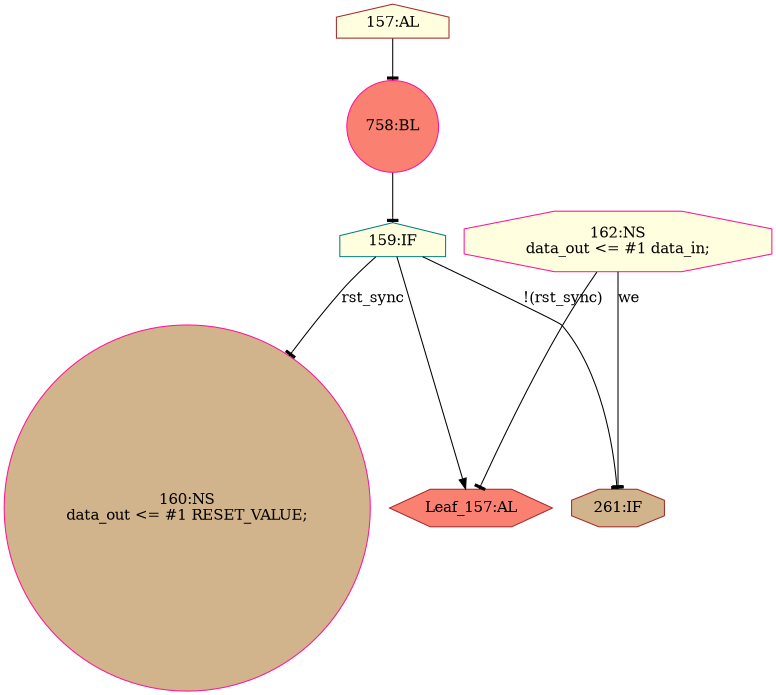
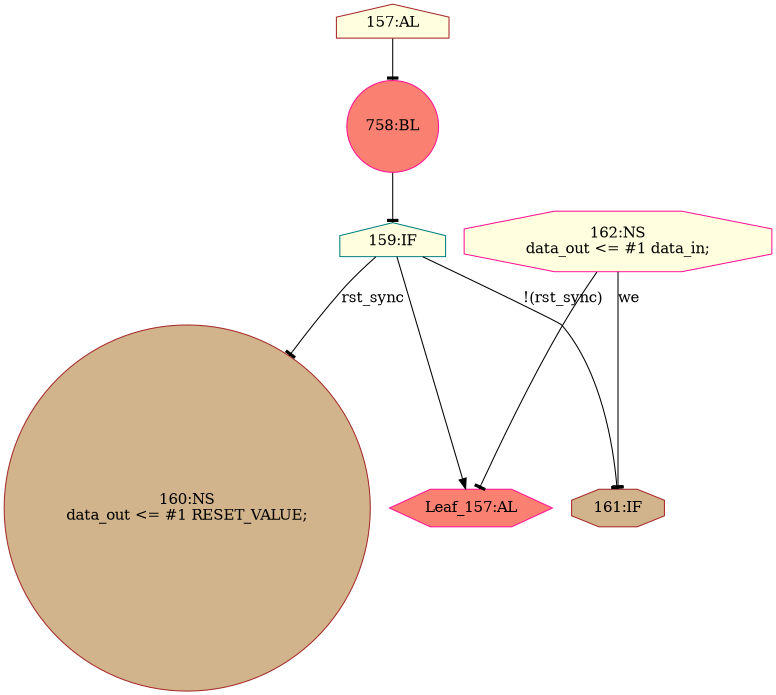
(187, 508) -> (187, 508)
(471, 508) -> (471, 508)
(618, 508) -> (618, 508)
